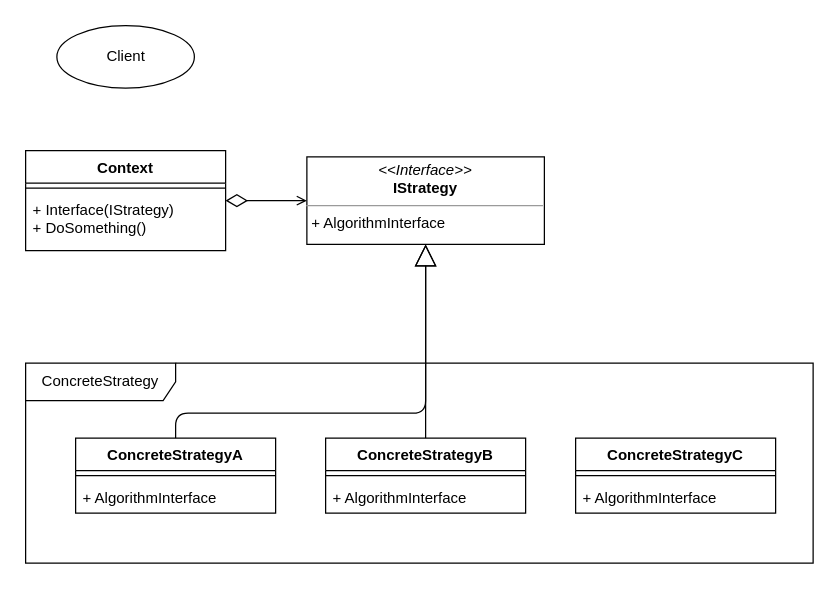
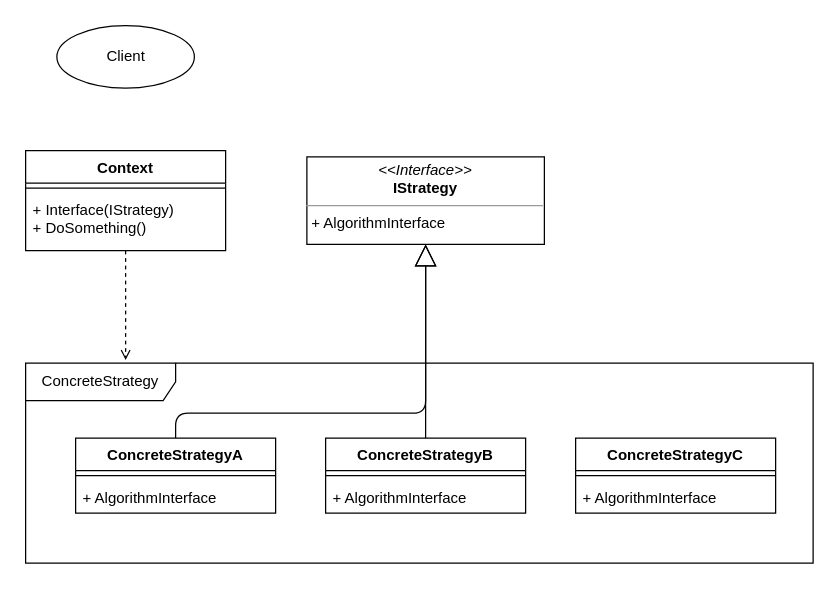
(276, 201) -> none
none -> (126, 305)
